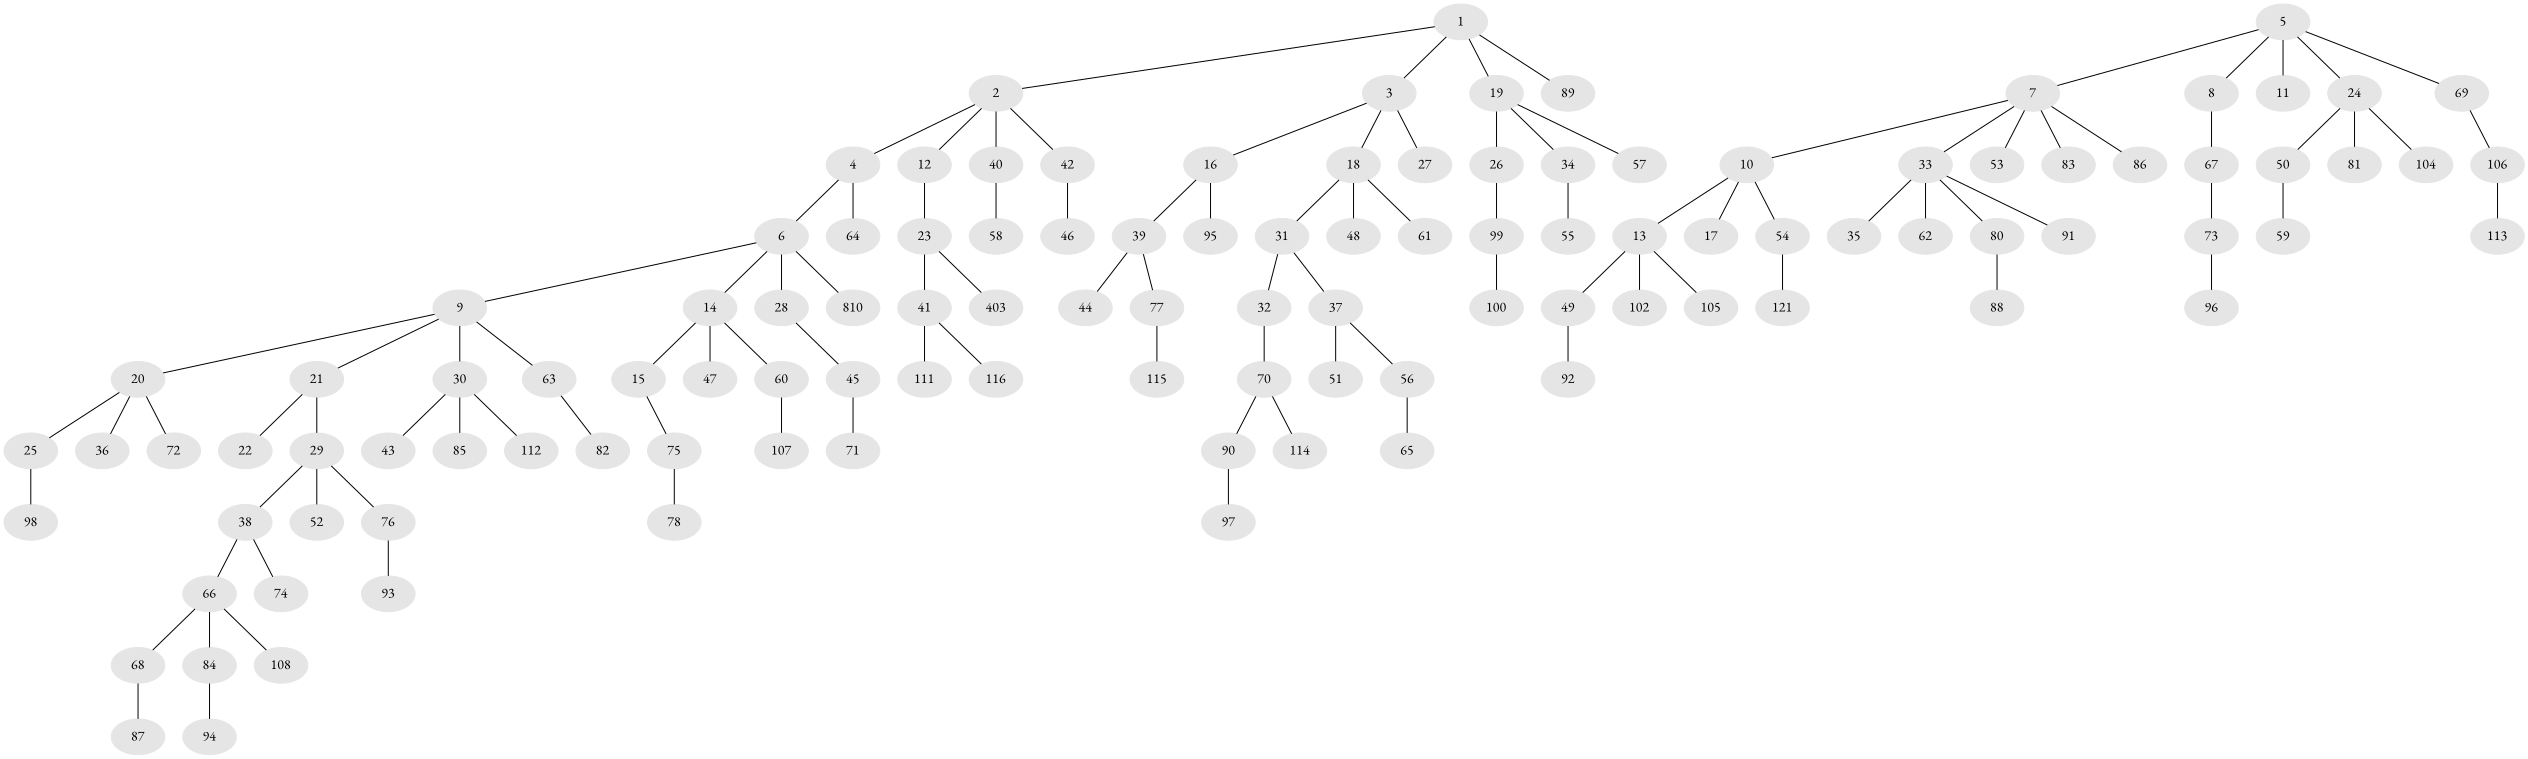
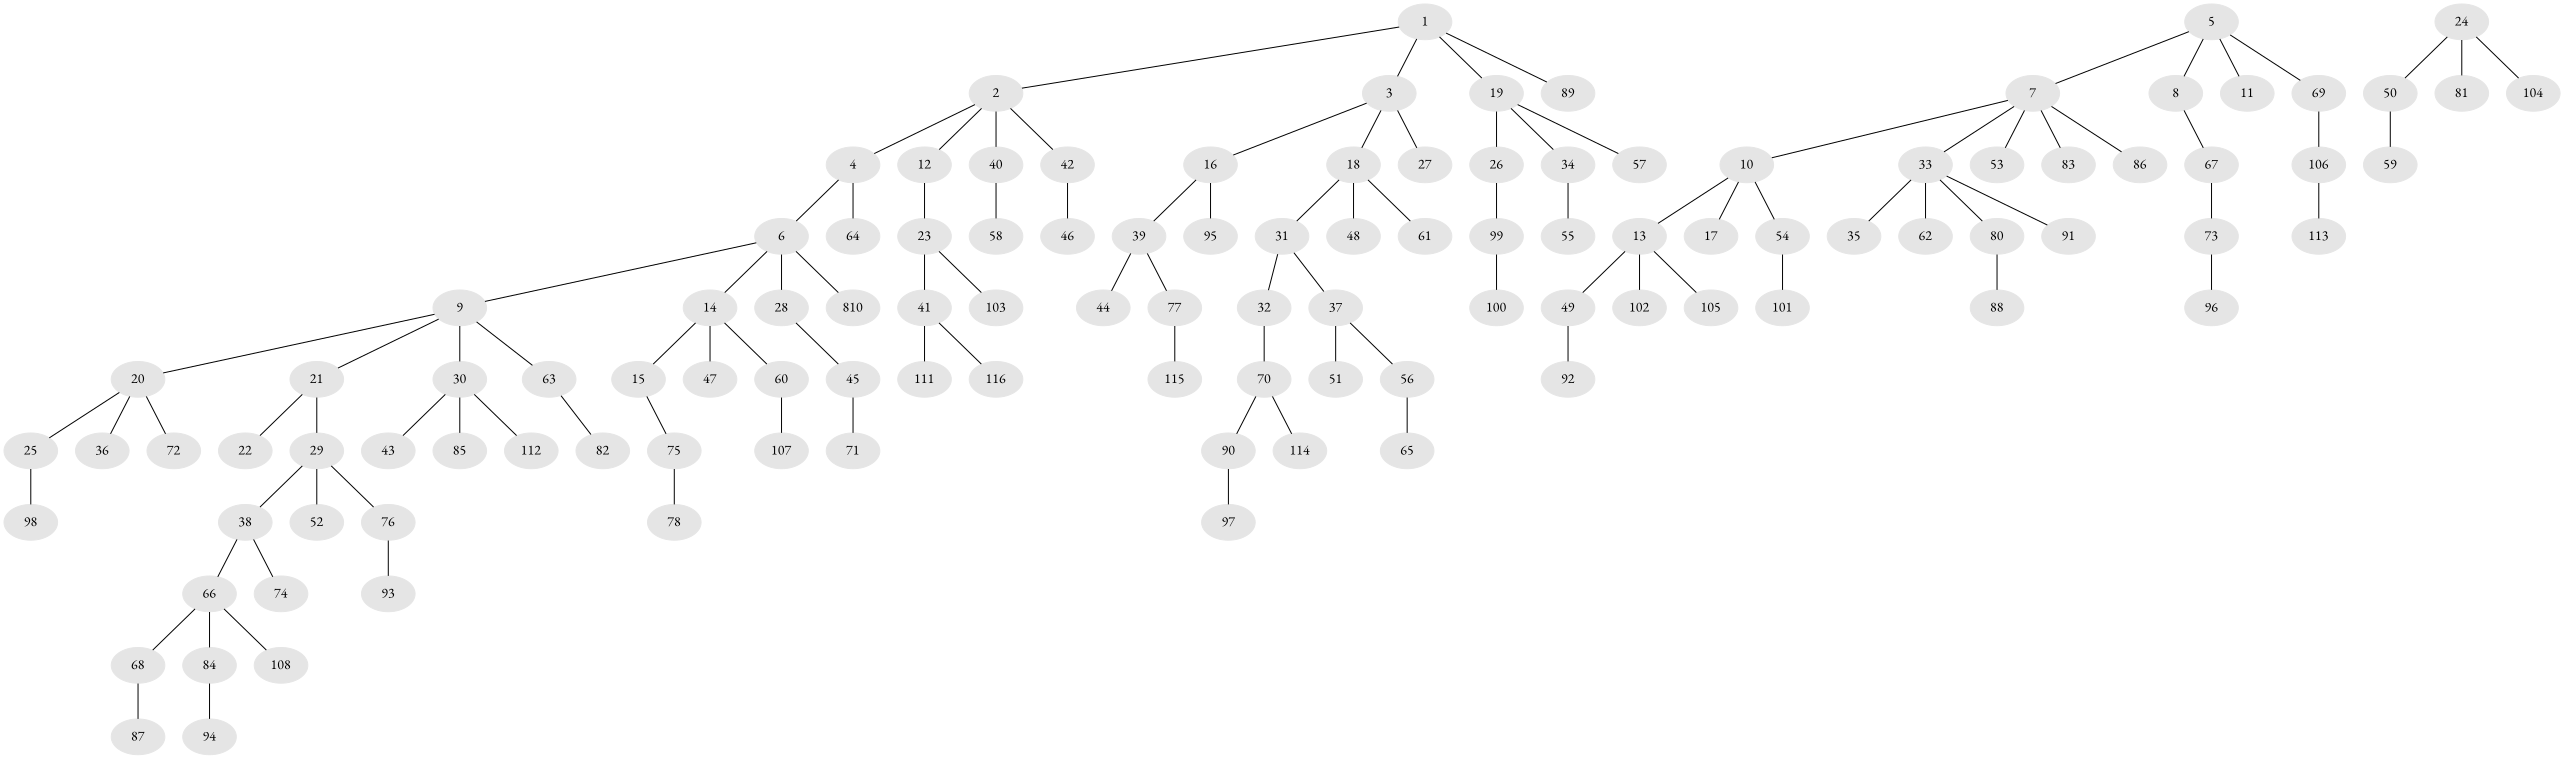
(2319, 57) -> none
(996, 308) -> (996, 308)
(1783, 308) -> (1783, 308)
